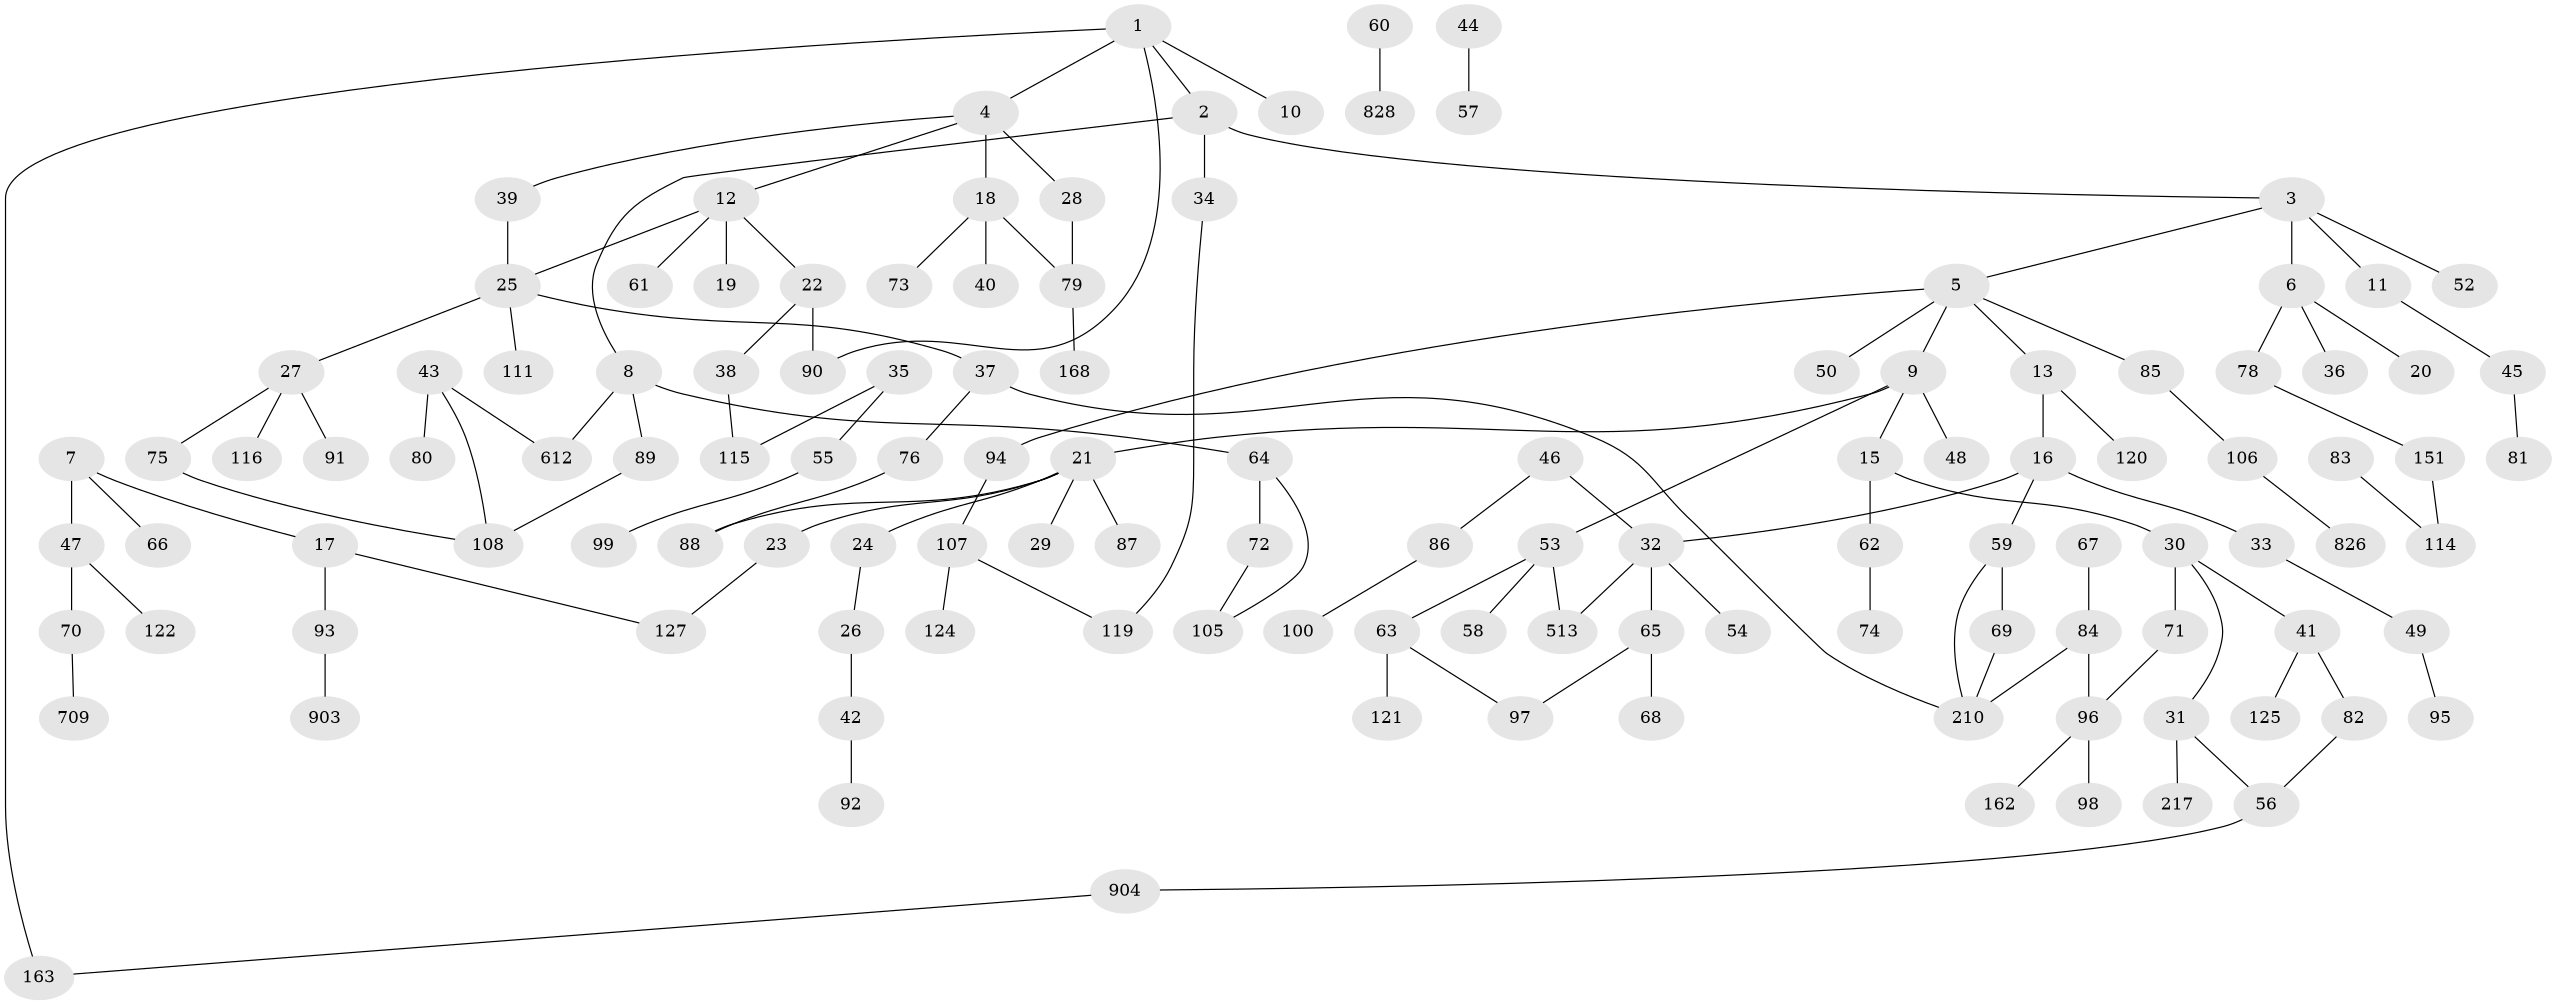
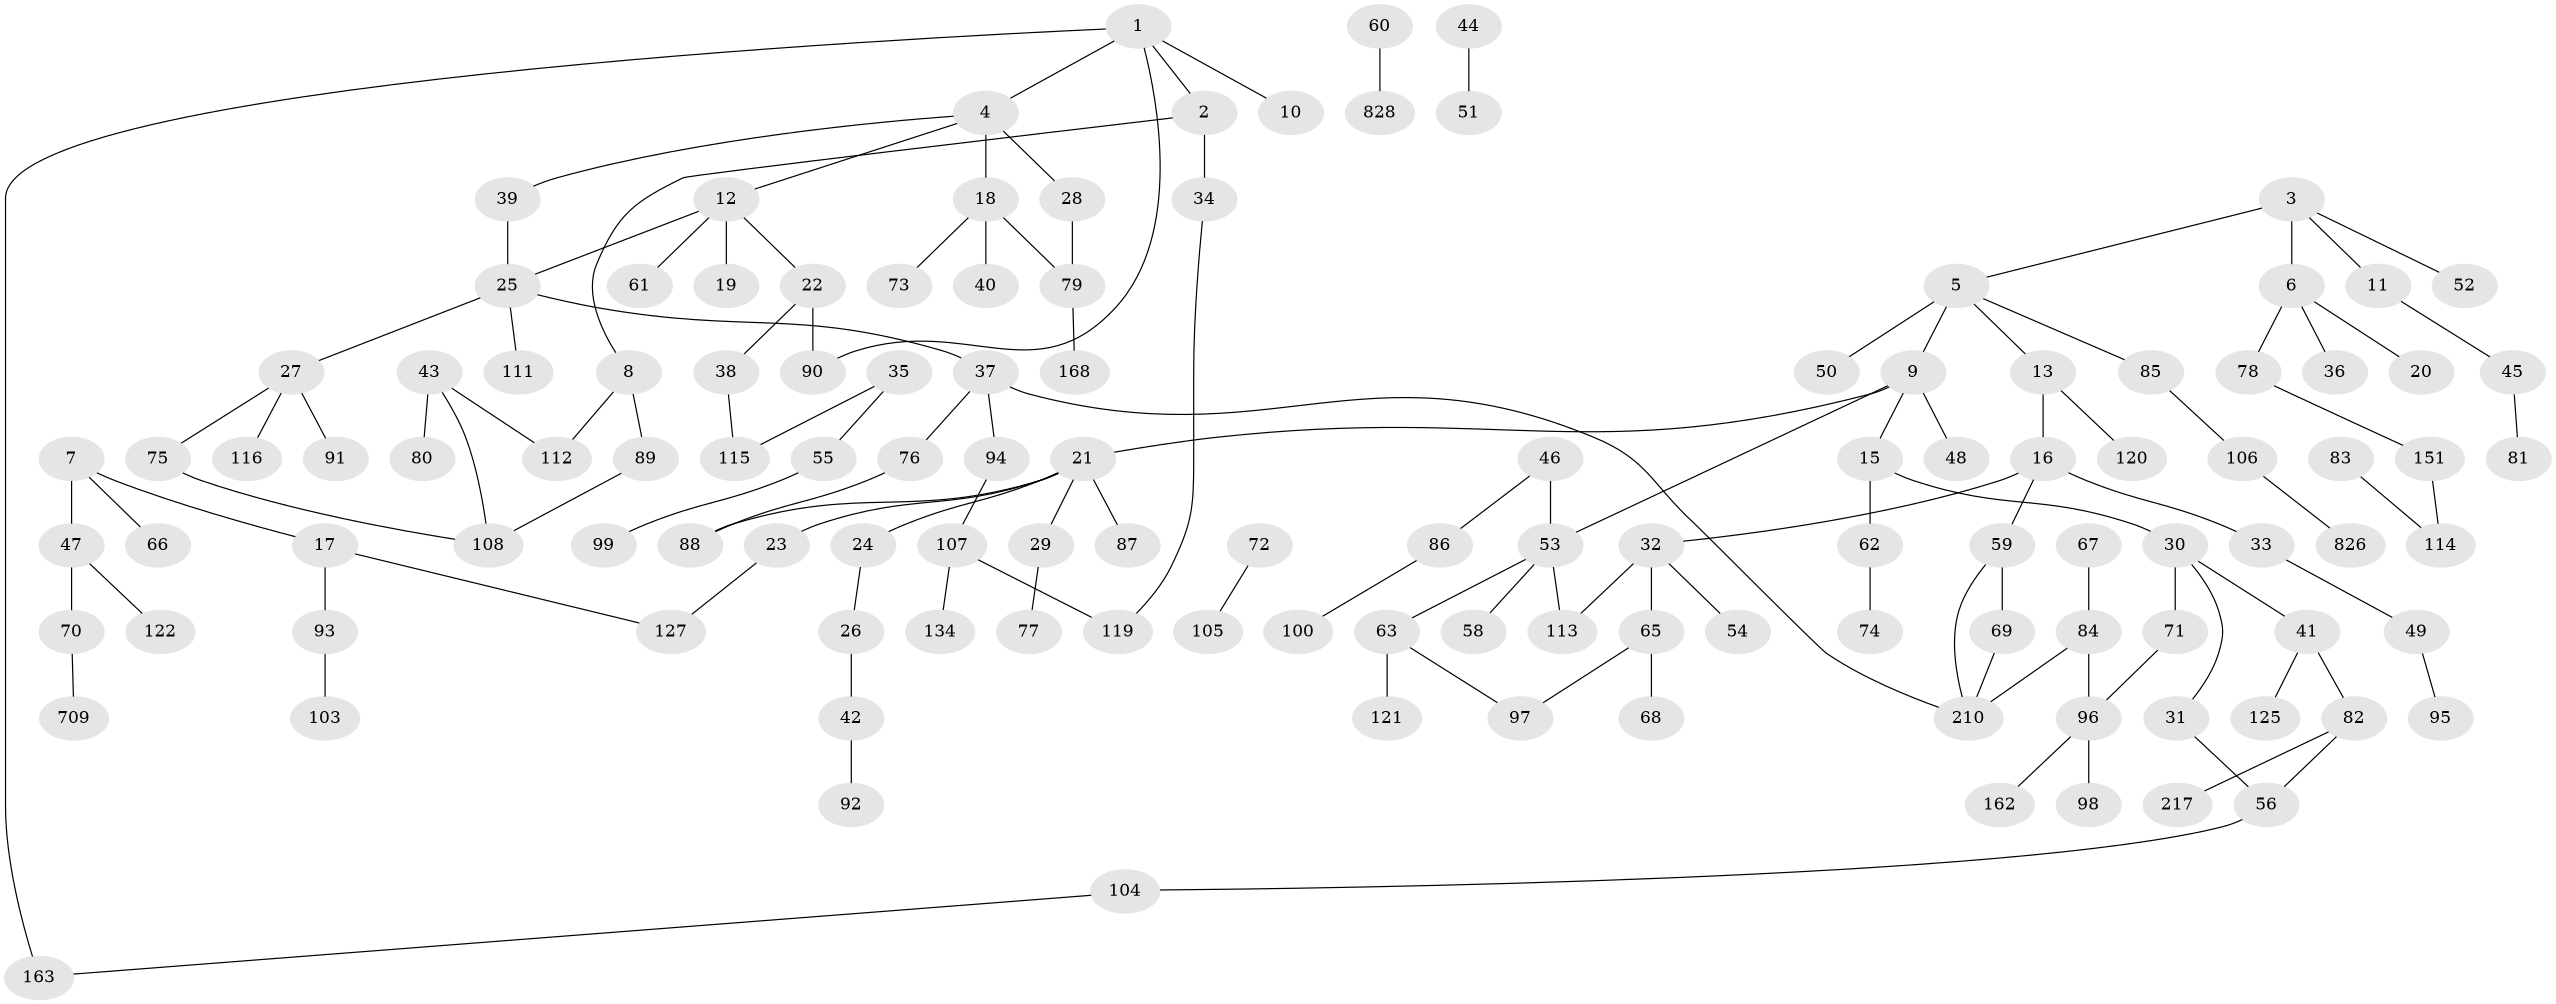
(1469, 113) -> (1469, 113)
(1742, 183) -> none
(1468, 342) -> (991, 415)
(557, 459) -> (557, 459)
(1260, 459) -> none
(1601, 502) -> (1551, 502)
(940, 632) -> (940, 632)
none -> (1029, 632)
(1563, 632) -> (1563, 632)
(325, 718) -> (325, 718)
(2177, 762) -> (2267, 761)
(1125, 891) -> (1125, 891)
